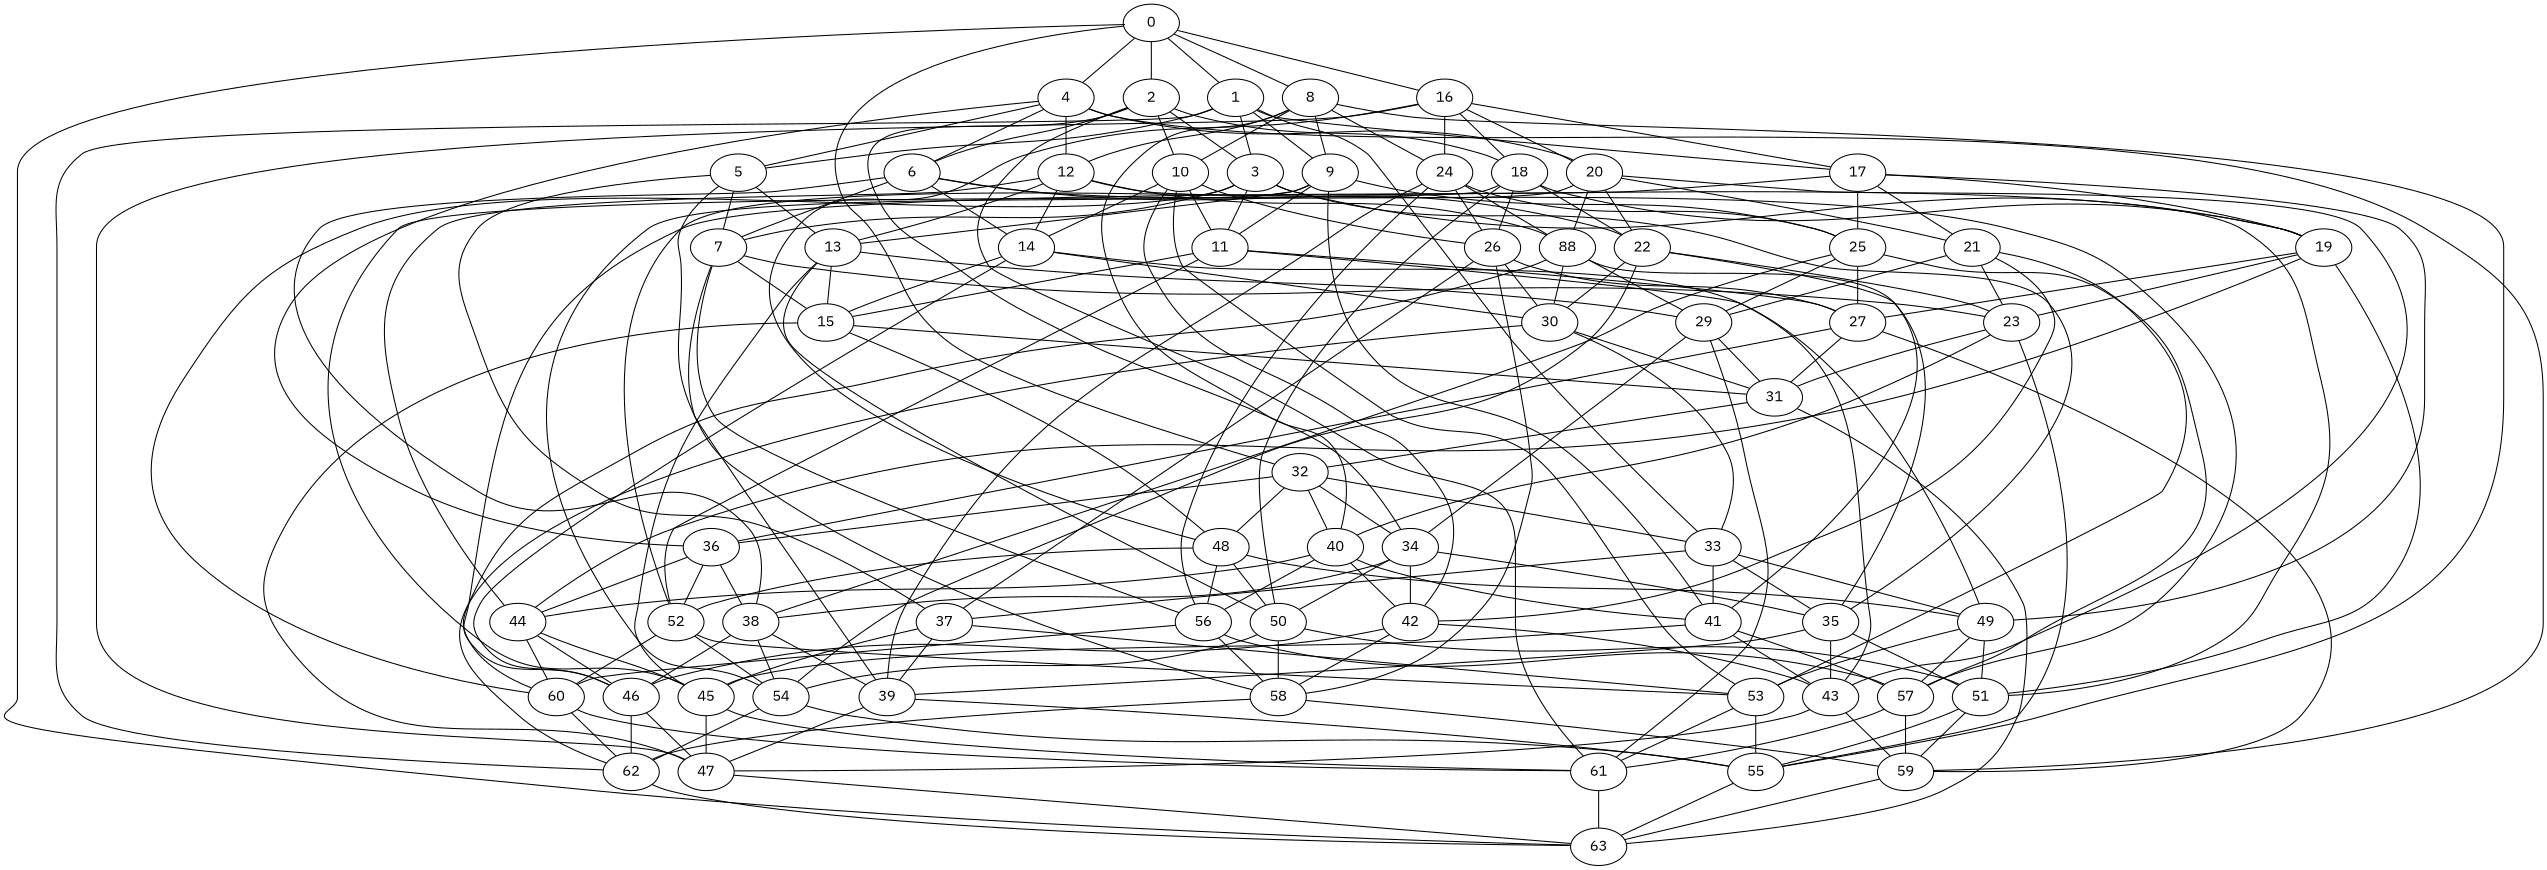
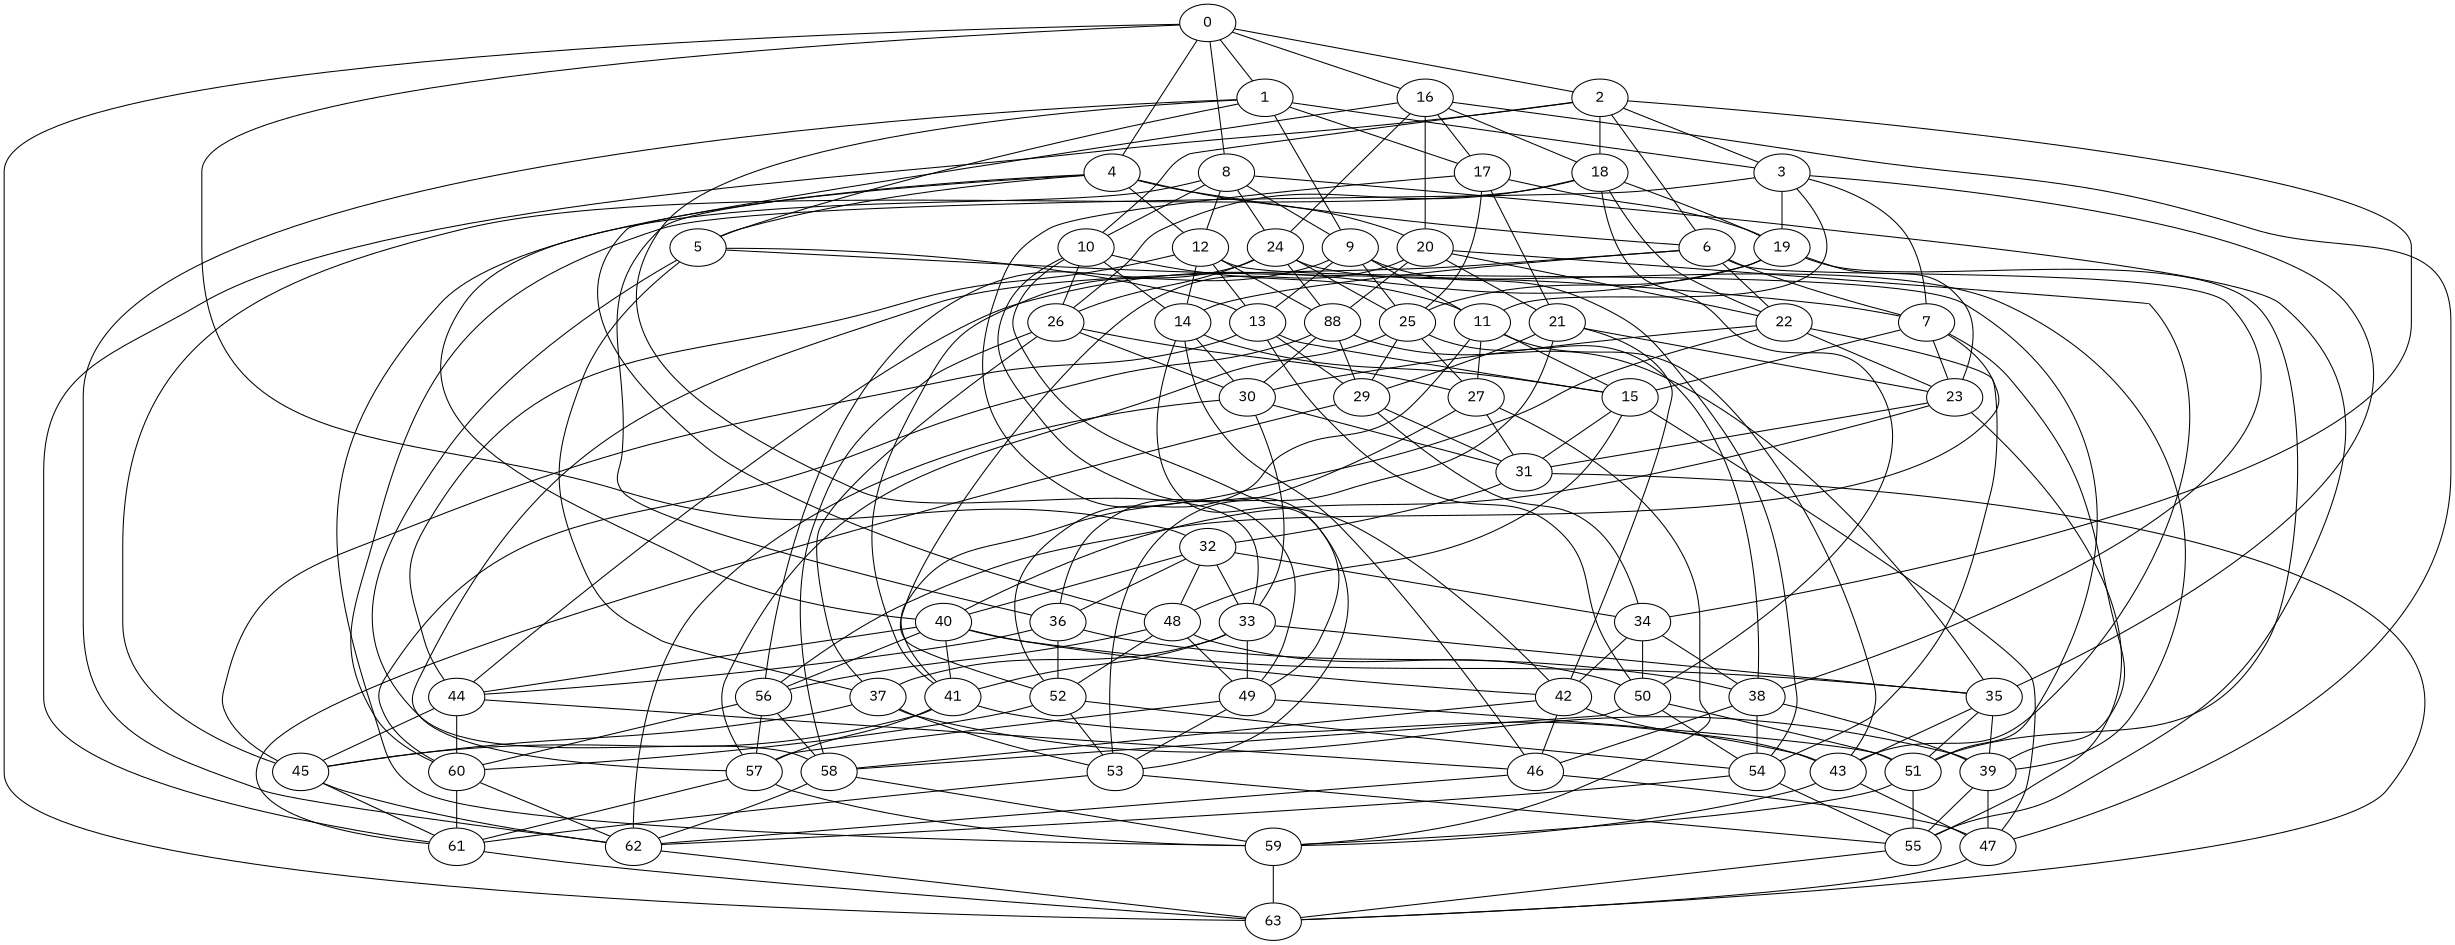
(665, 237) -> none
(2111, 282) -> (1595, 285)
(1622, 581) -> (1442, 668)
(706, 727) -> (428, 812)
